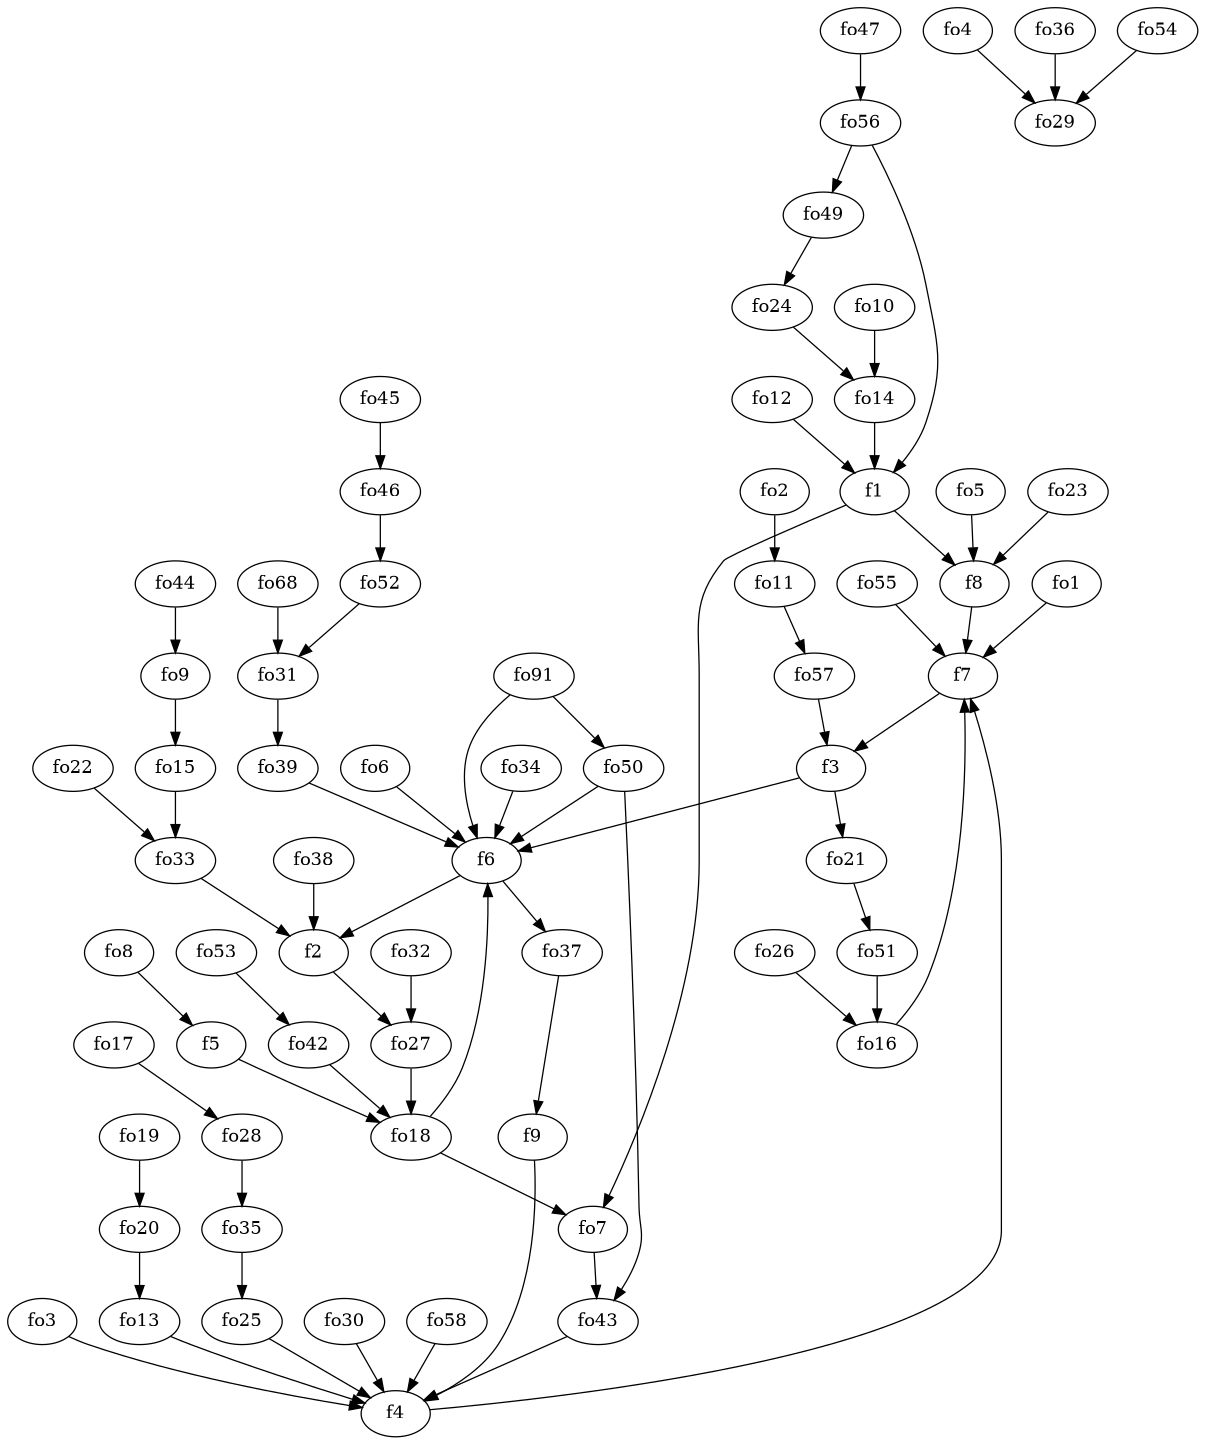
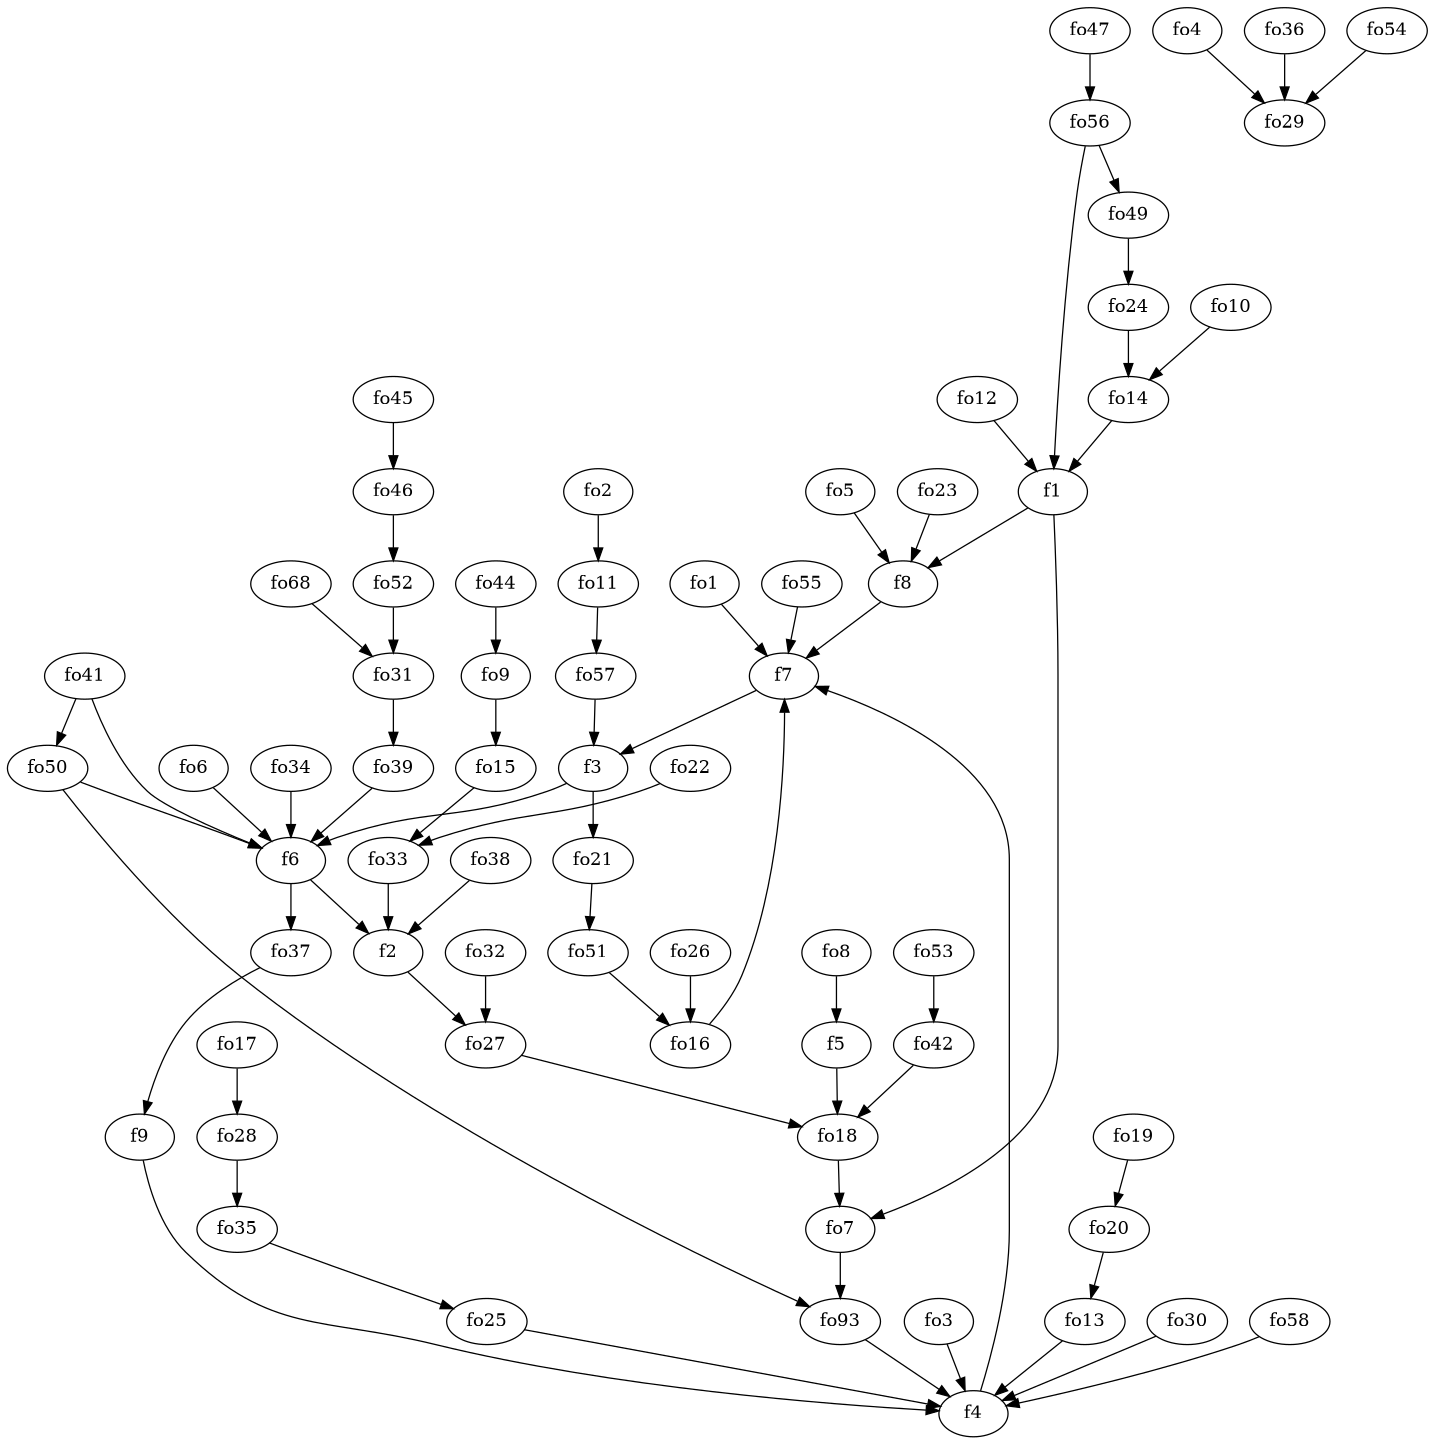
(534, 676) -> (85, 676)
(478, 1012) -> none
(598, 1322) -> (840, 1322)
